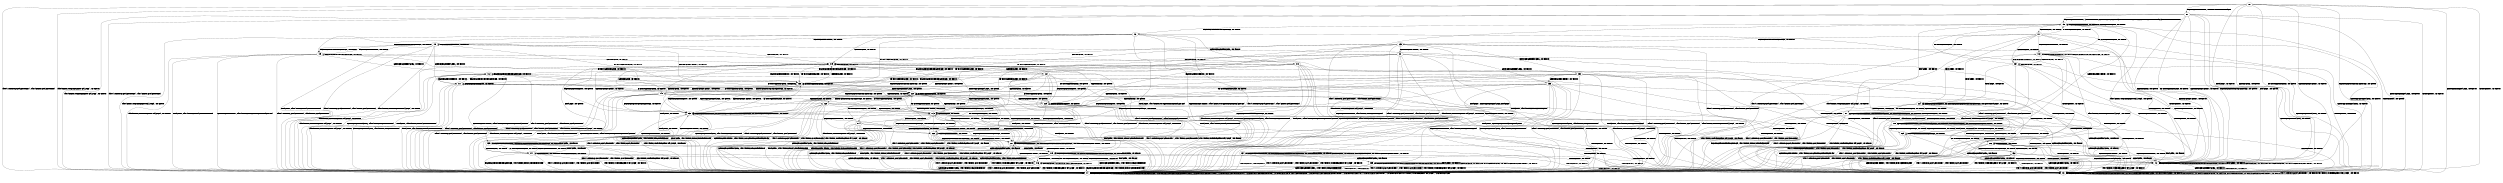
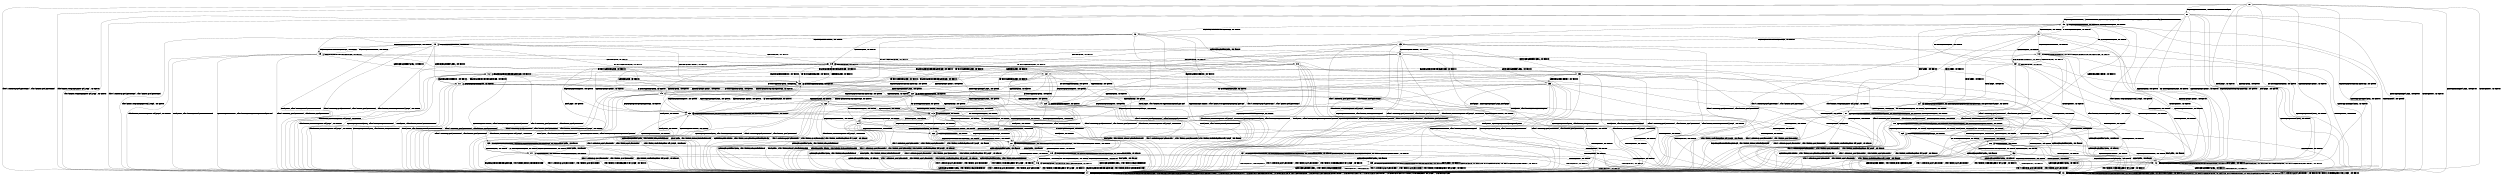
none -> (1531, 67)
(869, 100) -> (1069, 117)
none -> (903, 115)
